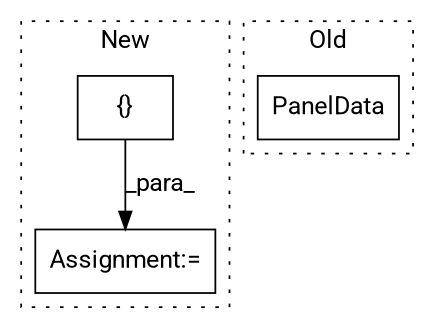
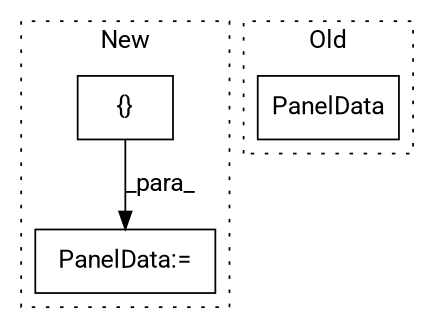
(125, 261) -> (125, 261)
